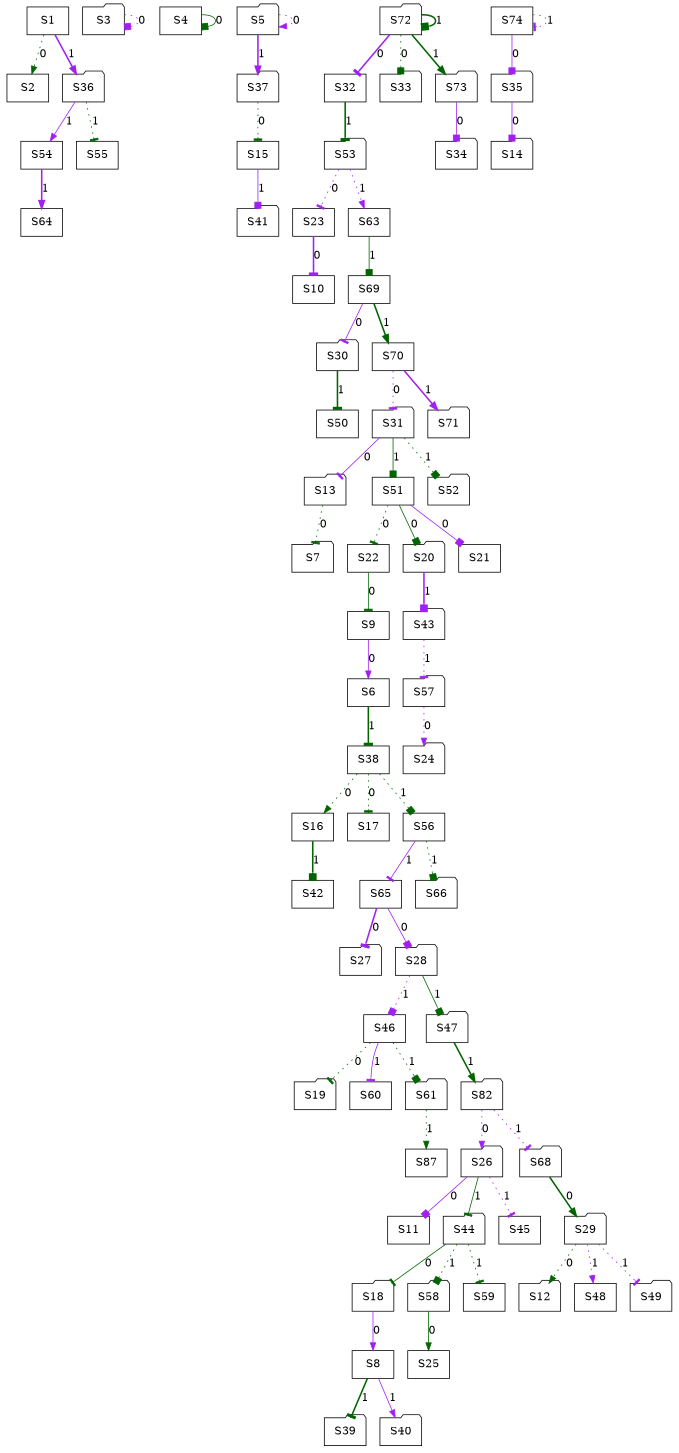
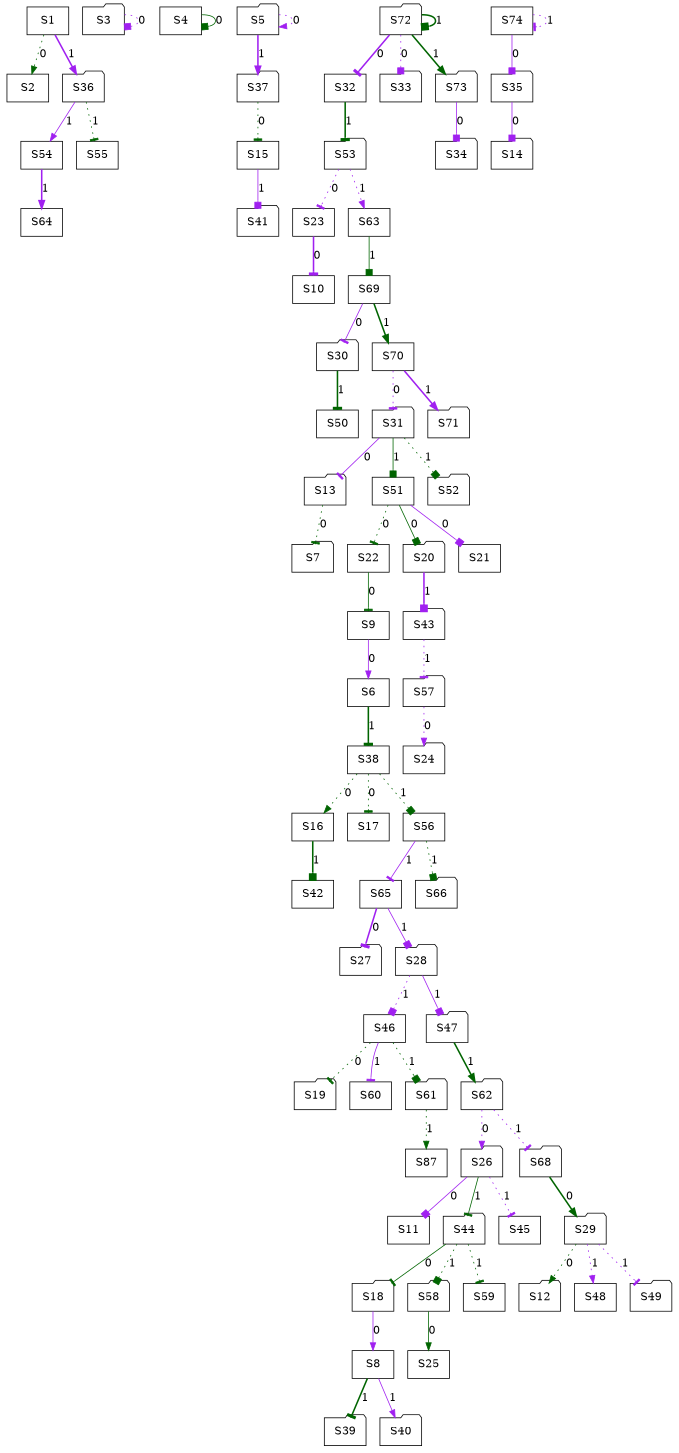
(401, 51) -> (401, 51)
(405, 928) -> (405, 928)
(430, 991) -> (430, 991)
(482, 1096) -> (482, 1096)
